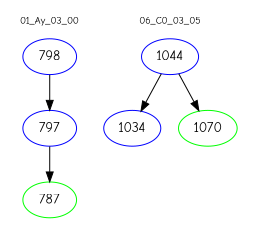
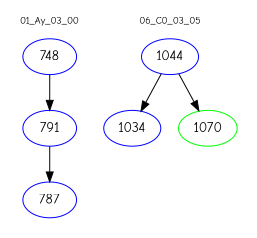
(50, 57) -> (50, 57)
(50, 128) -> (50, 128)
(50, 200) -> (50, 200)
